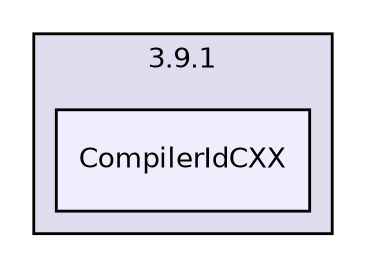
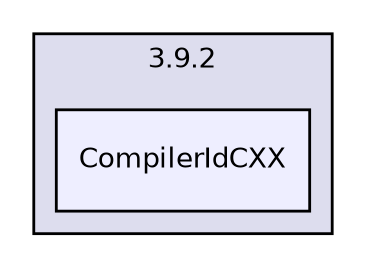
(183, 61) -> (183, 61)
